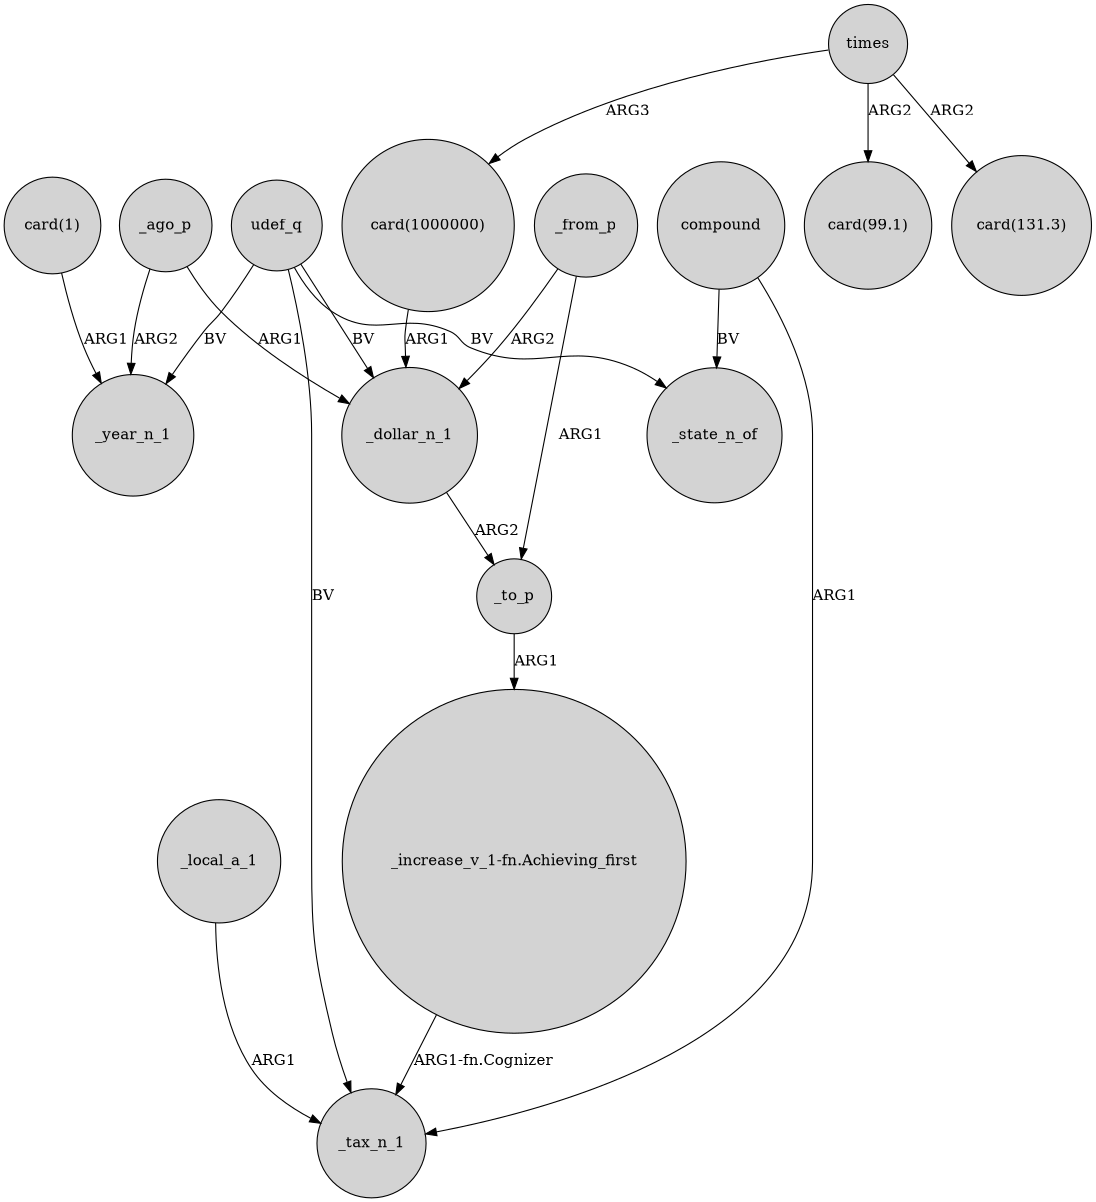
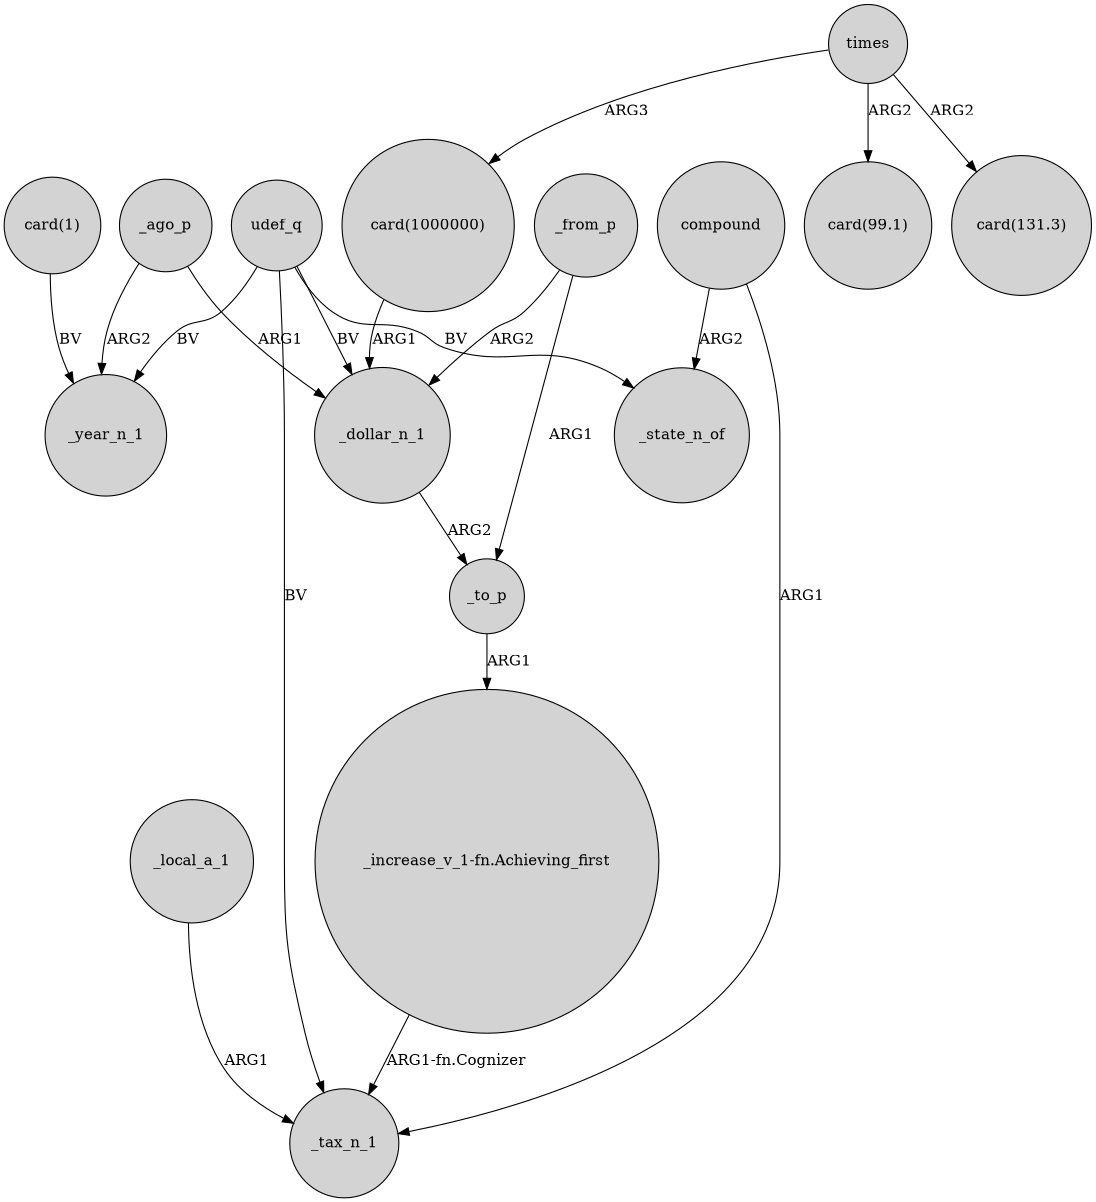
(106, 340) -> (70, 340)
(728, 340) -> (722, 340)
